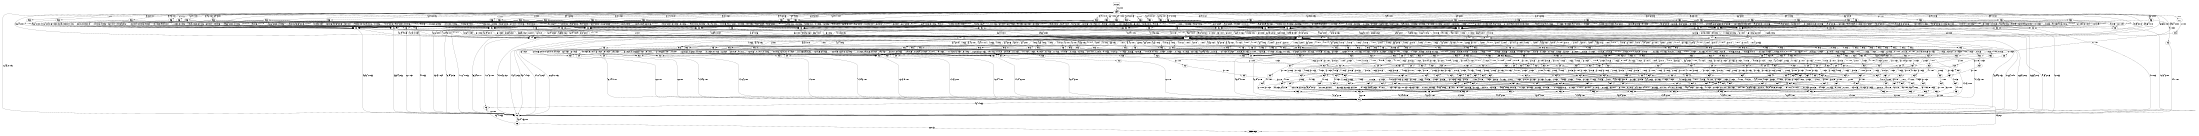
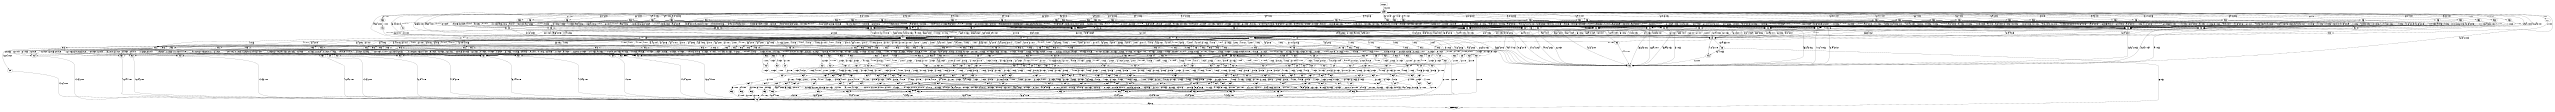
(923, 104) -> none
(517, 119) -> (1717, 43)
